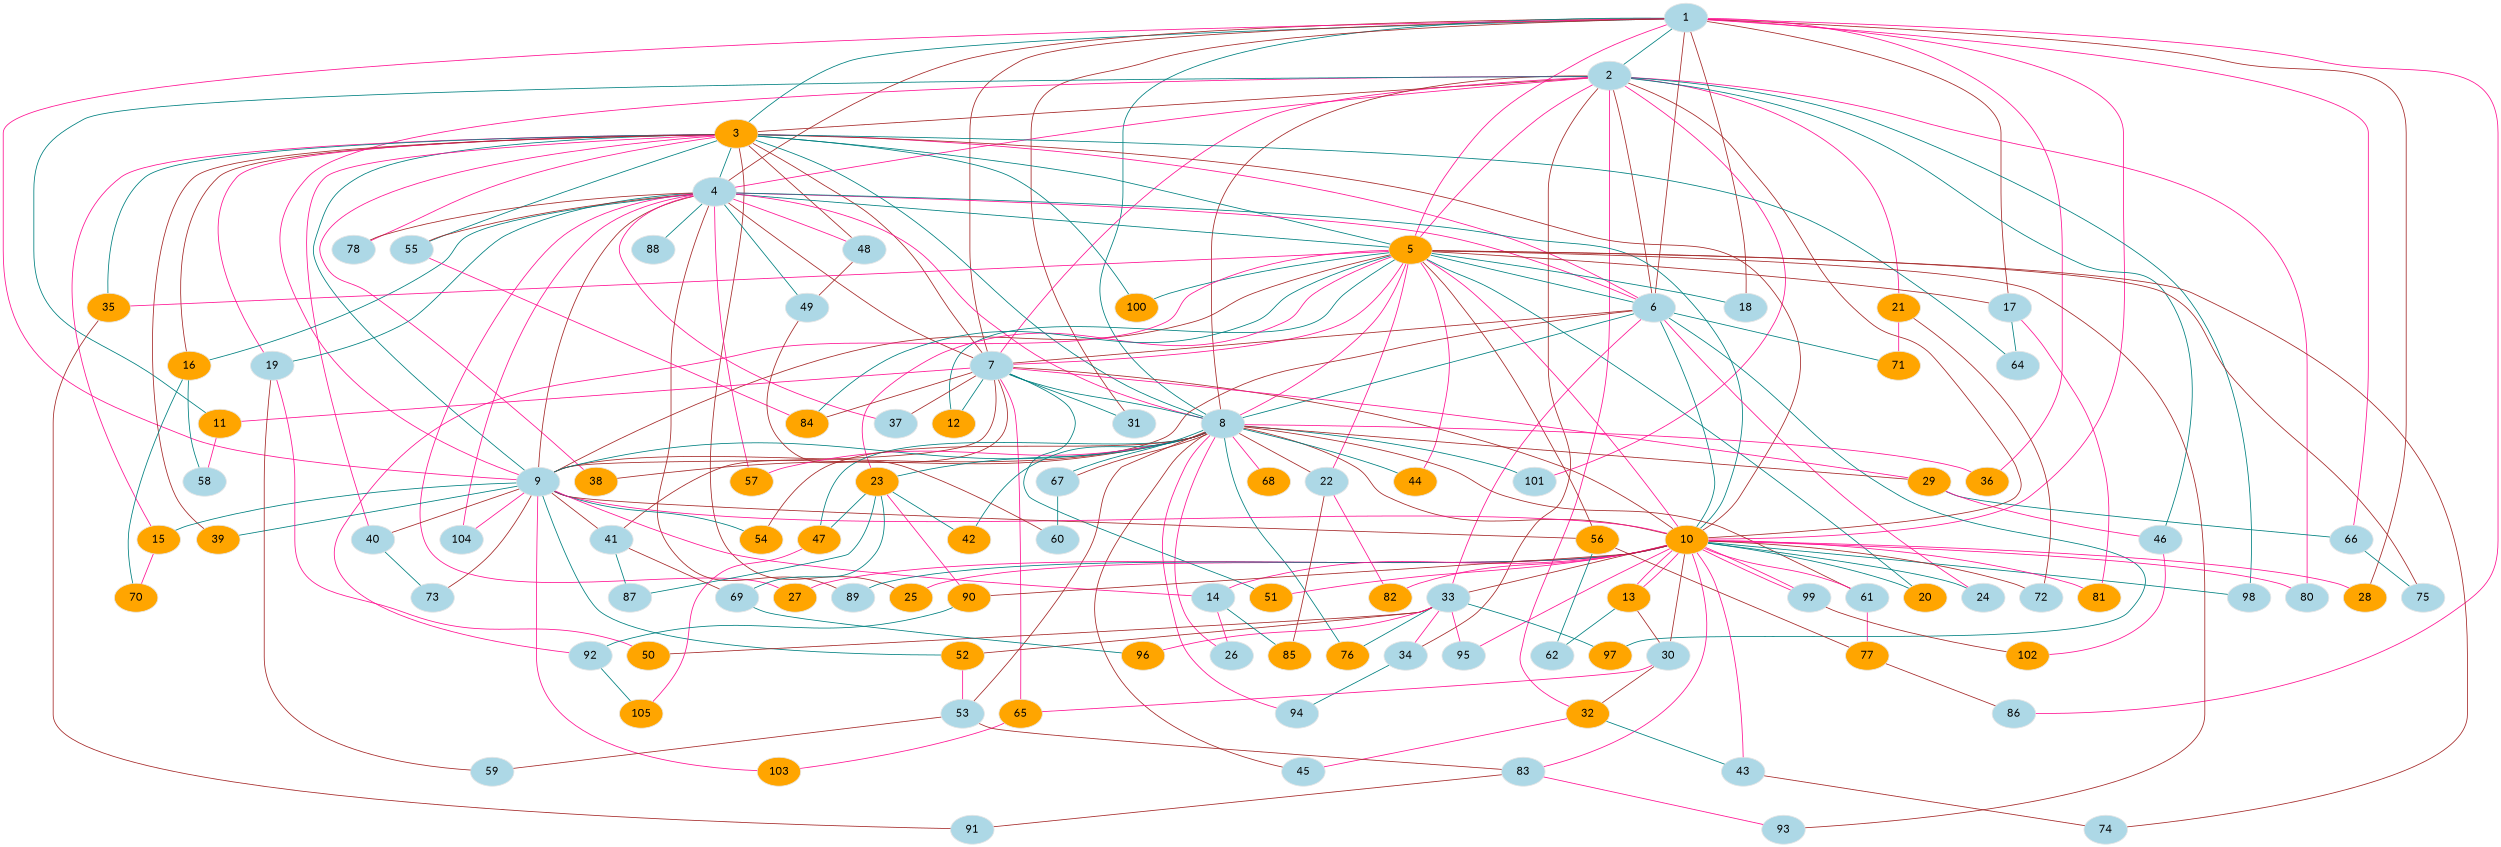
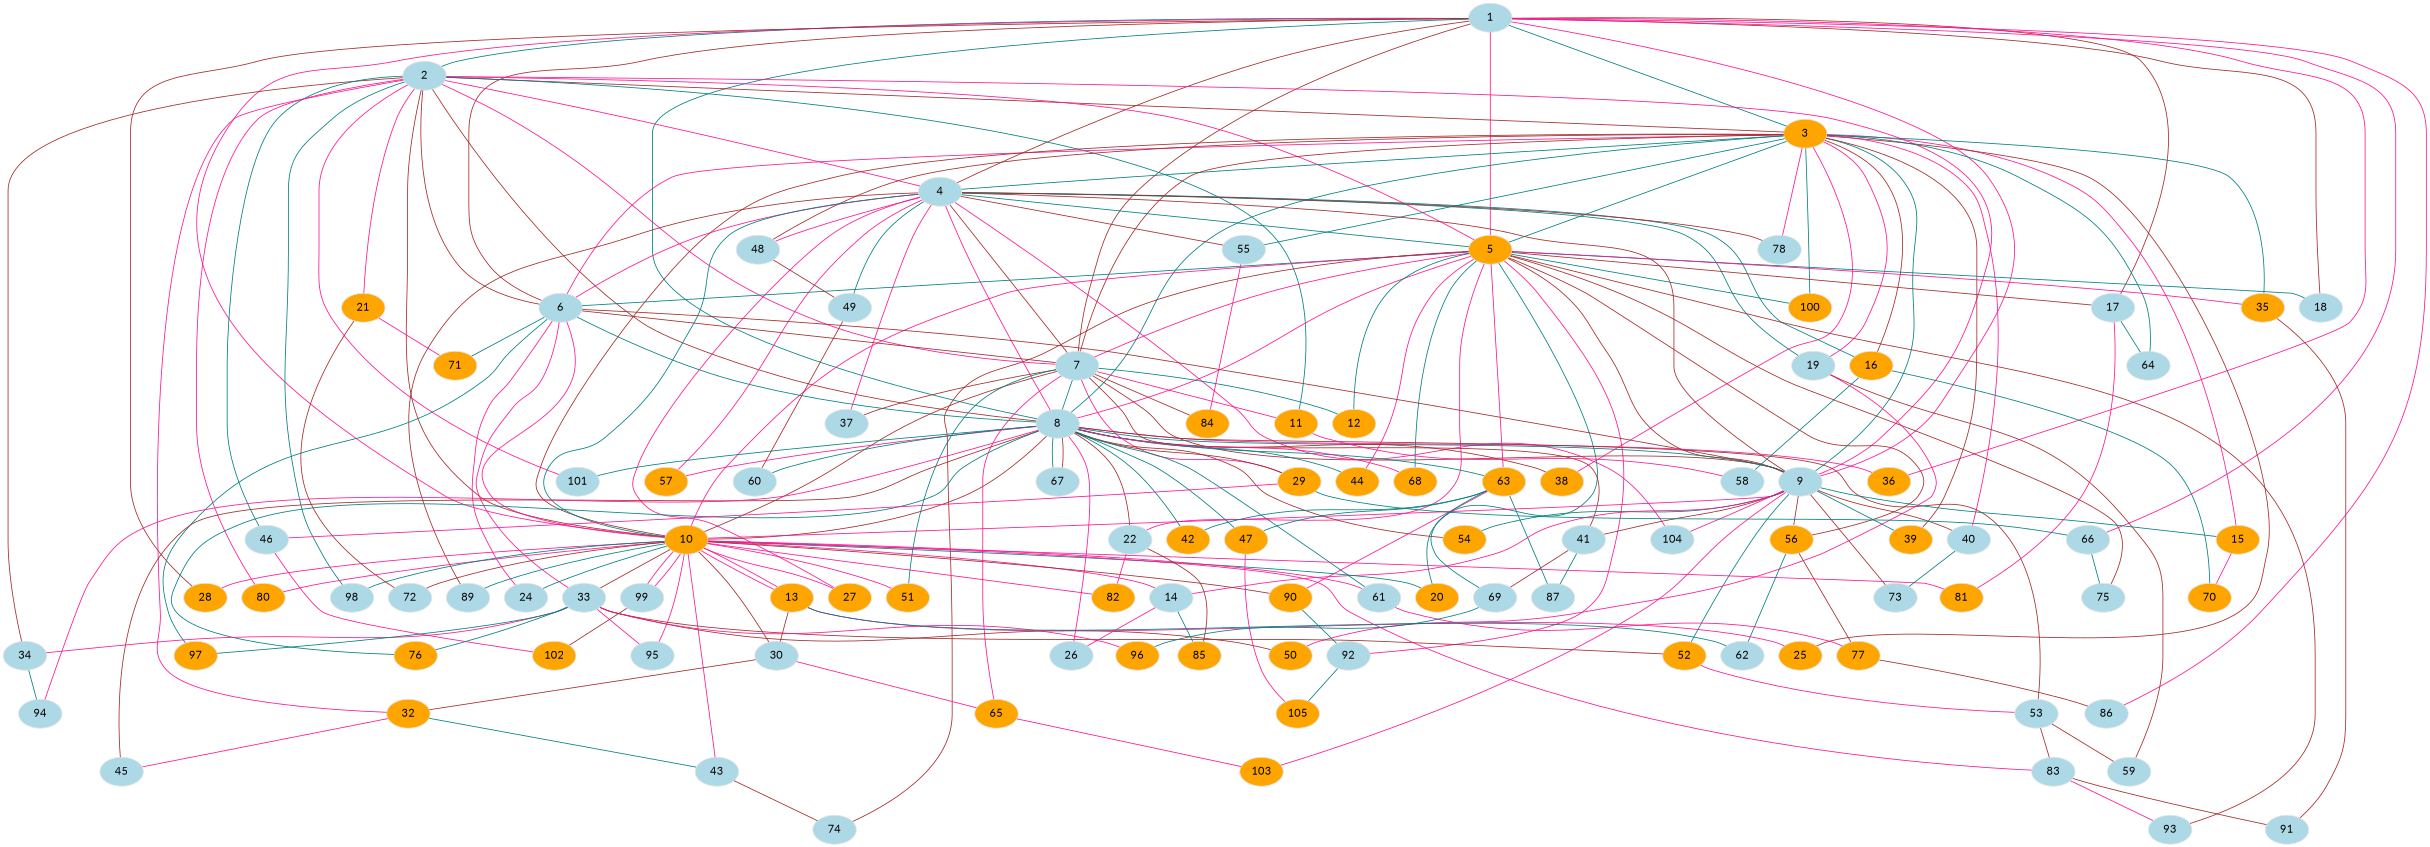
(653, 250) -> none
(1180, 340) -> (1426, 357)
(1700, 418) -> (483, 480)
(1134, 424) -> none
(877, 482) -> (1504, 482)
(1058, 505) -> (837, 455)
(1549, 506) -> (1228, 493)
(1297, 563) -> (1296, 627)
(2307, 598) -> (263, 598)
